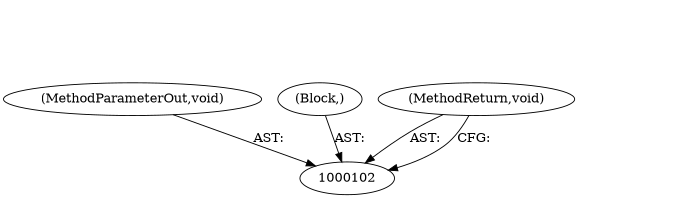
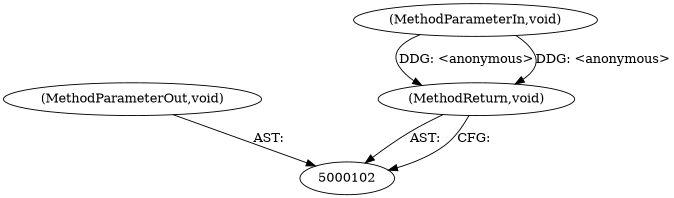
none -> (476, 20)
(320, 99) -> none
(347, 178) -> (347, 178)
